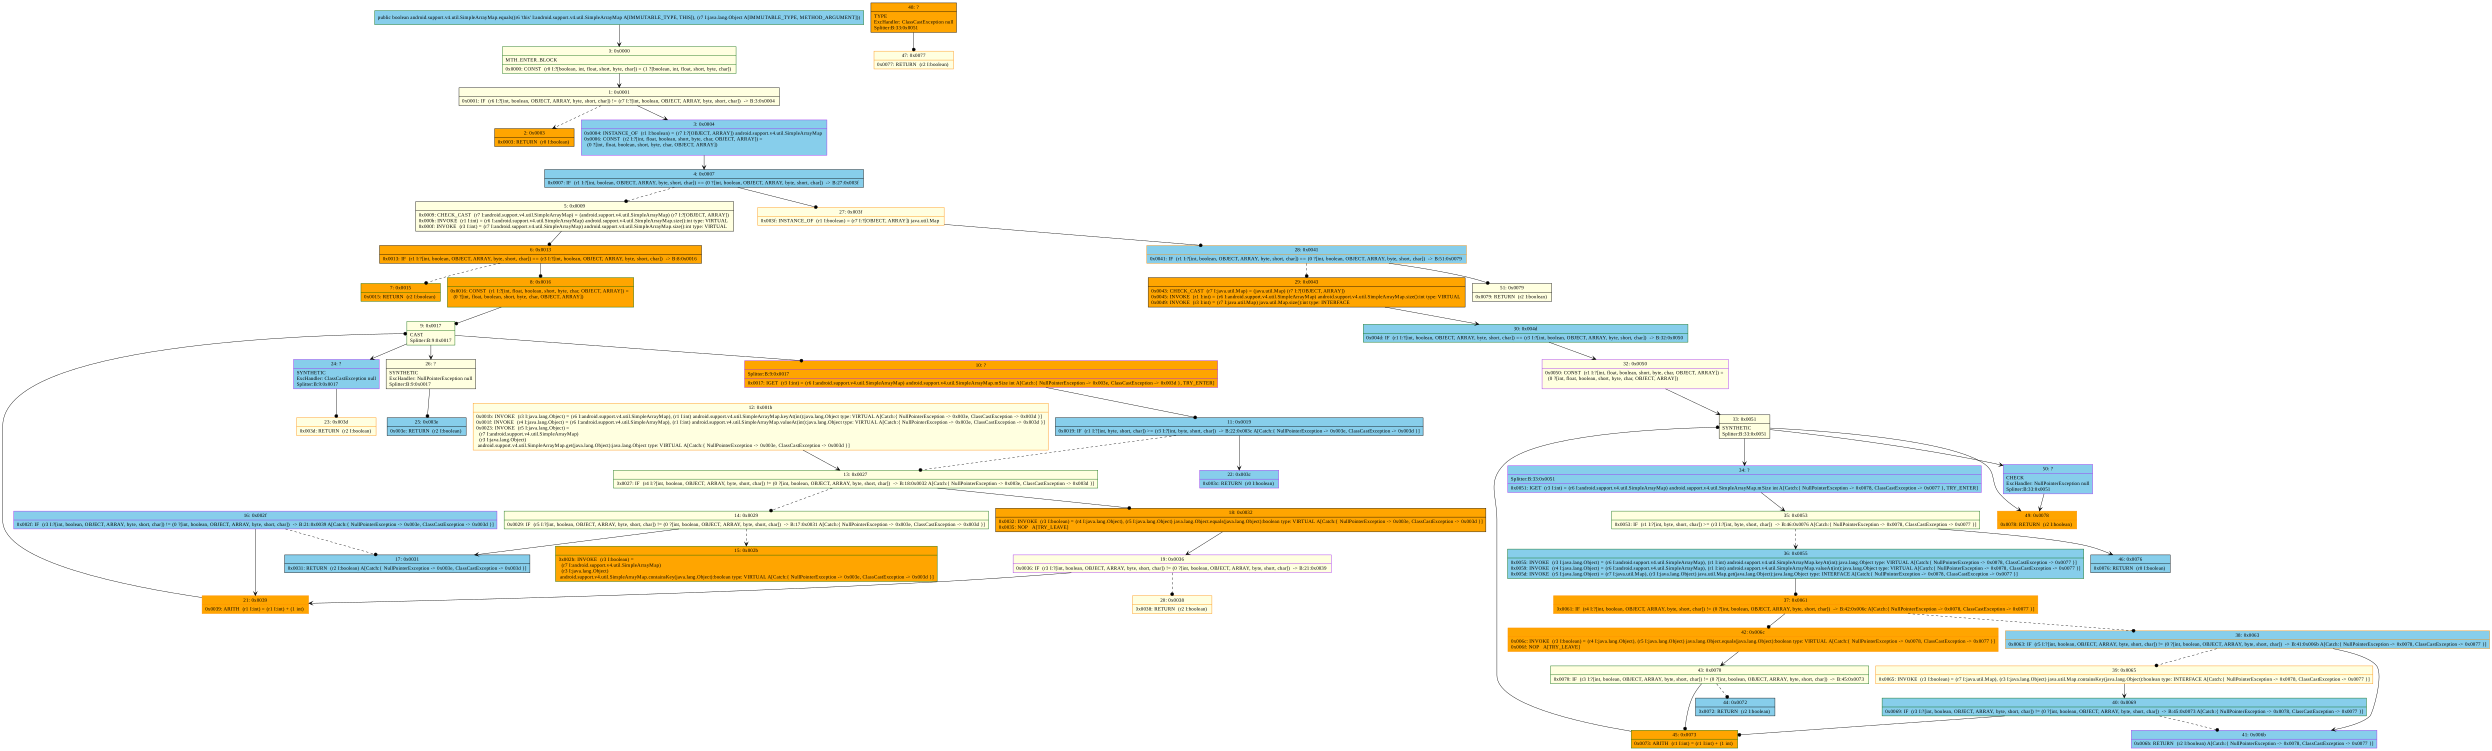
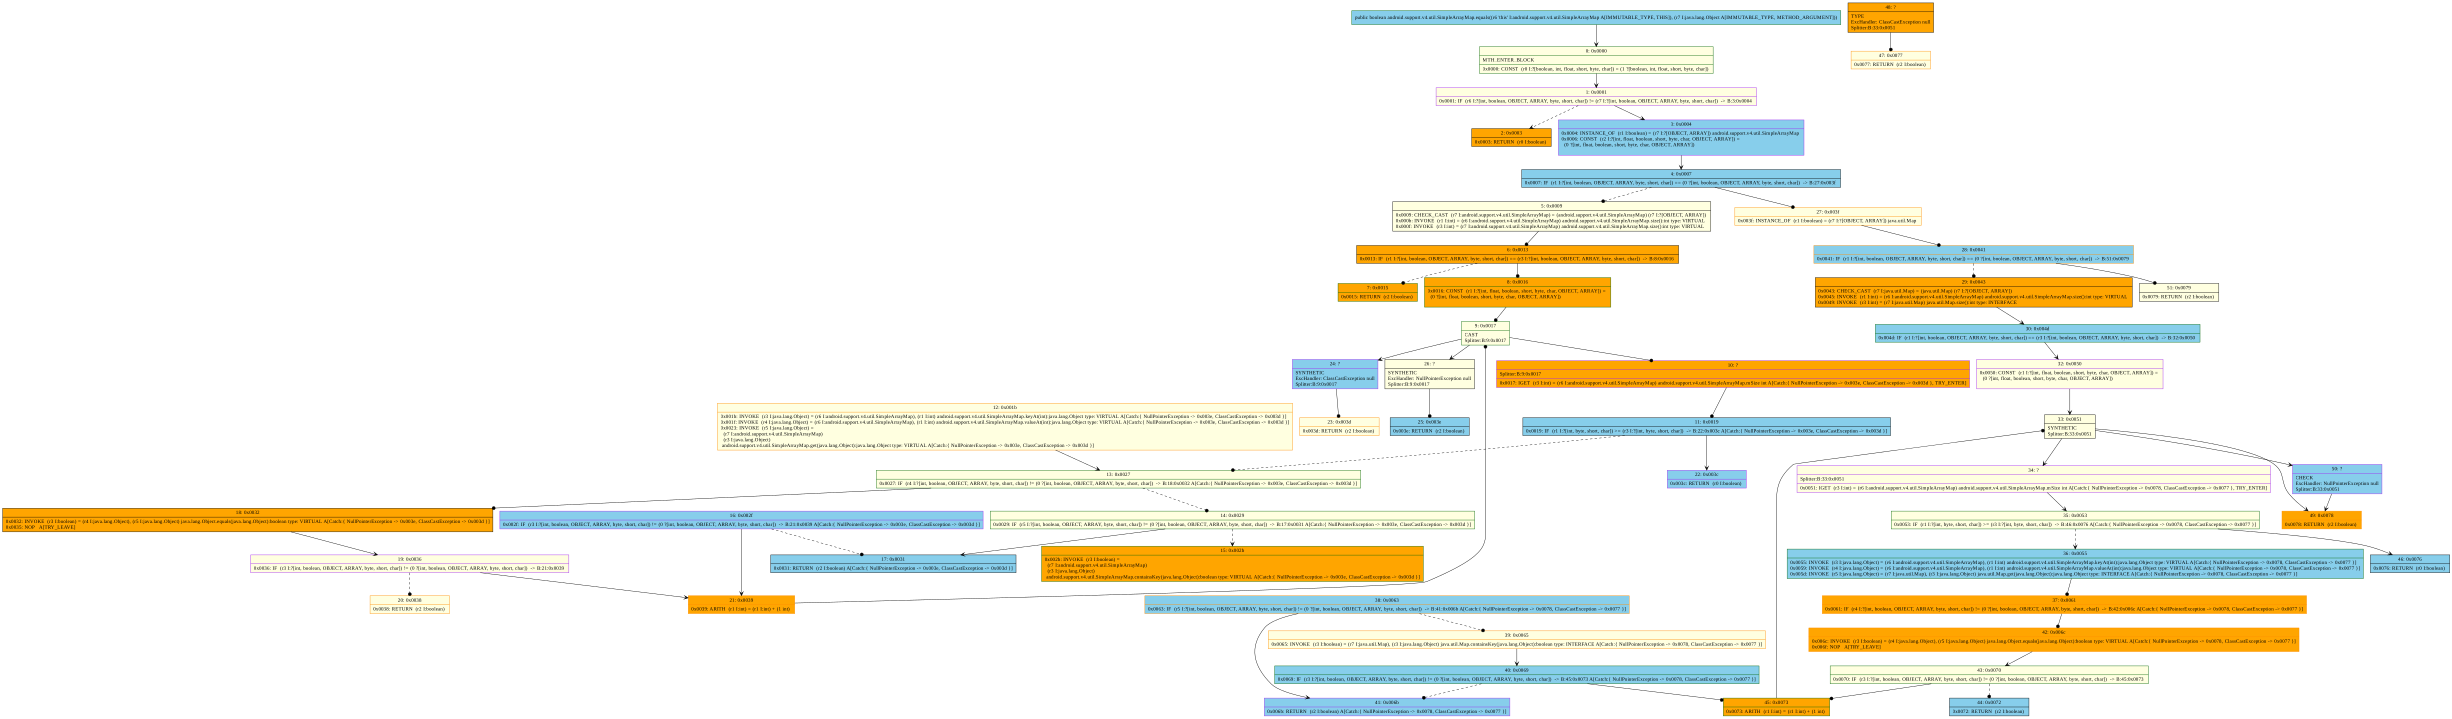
(619, 97) -> (1596, 97)
(1745, 479) -> (2034, 479)
(2020, 622) -> none
